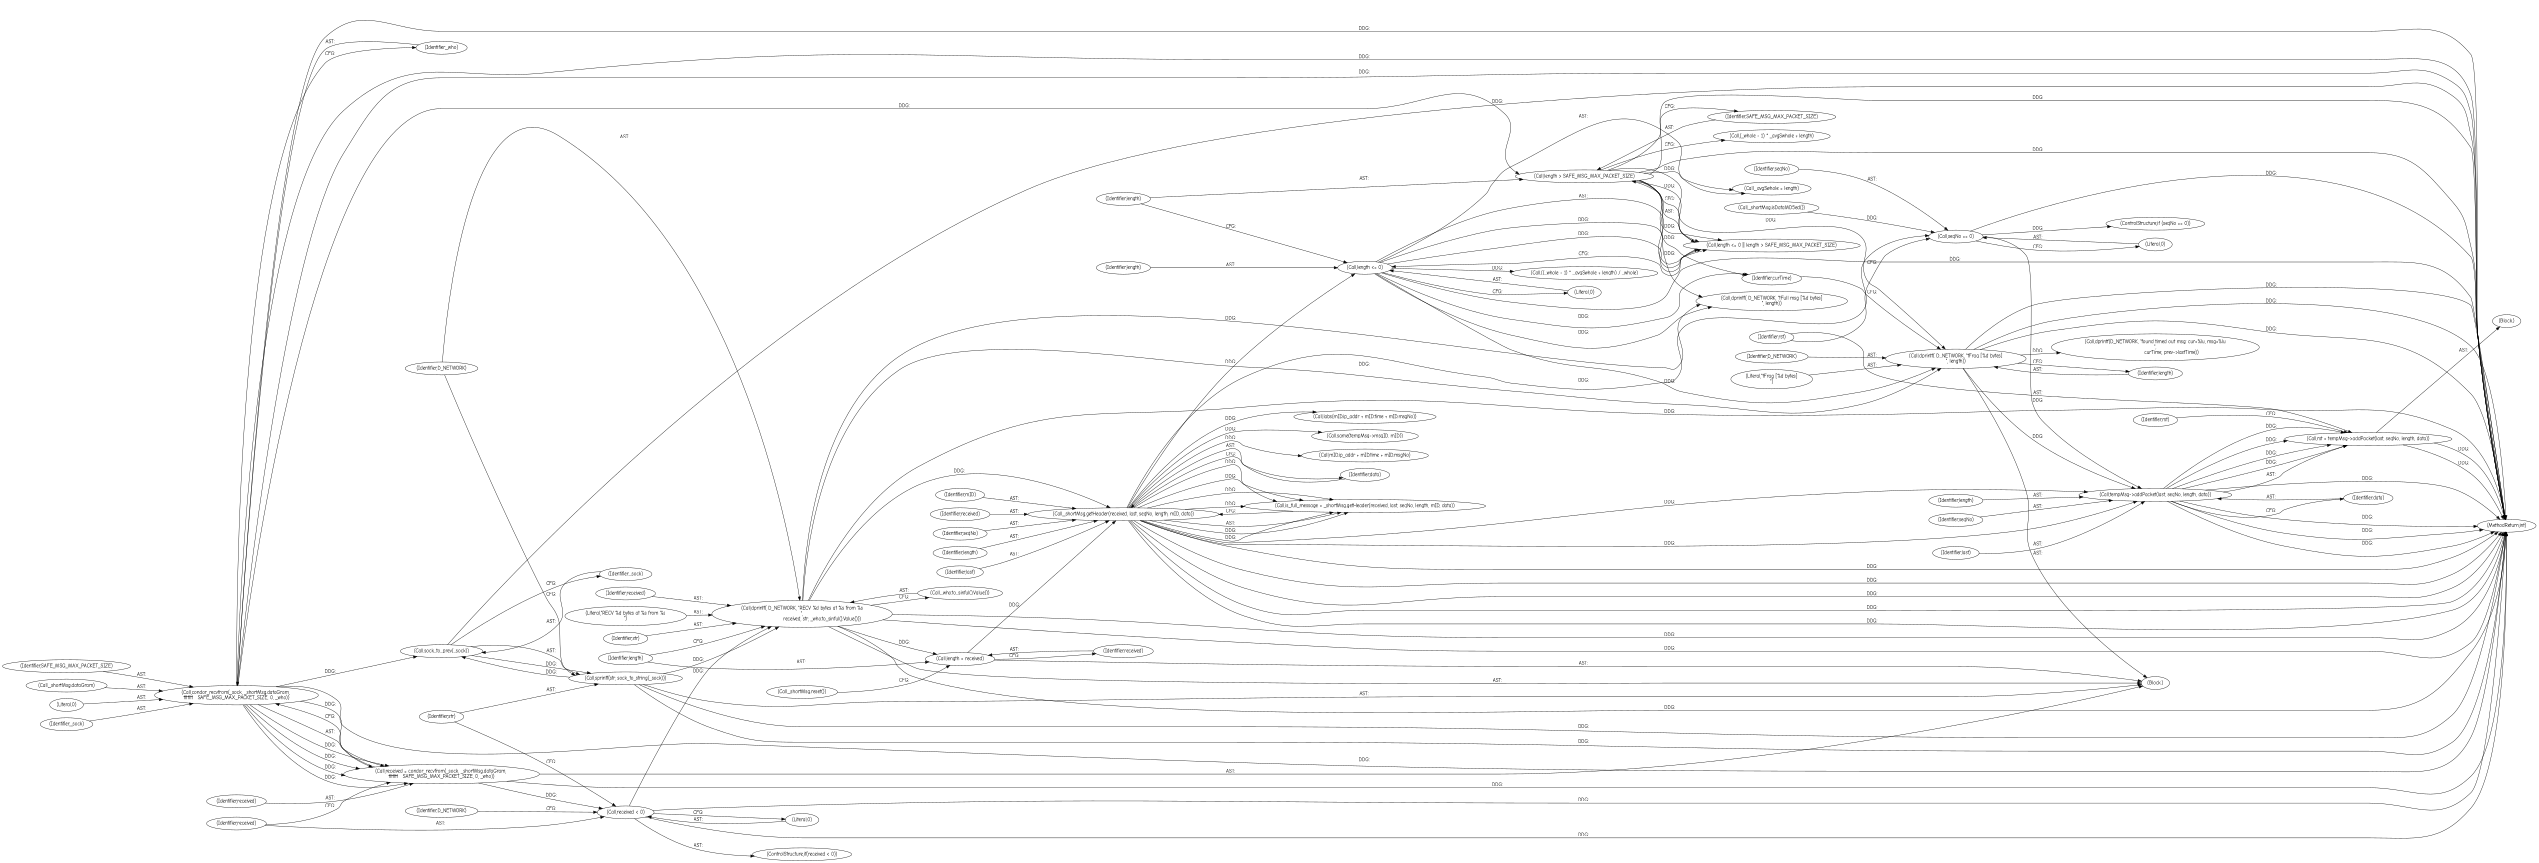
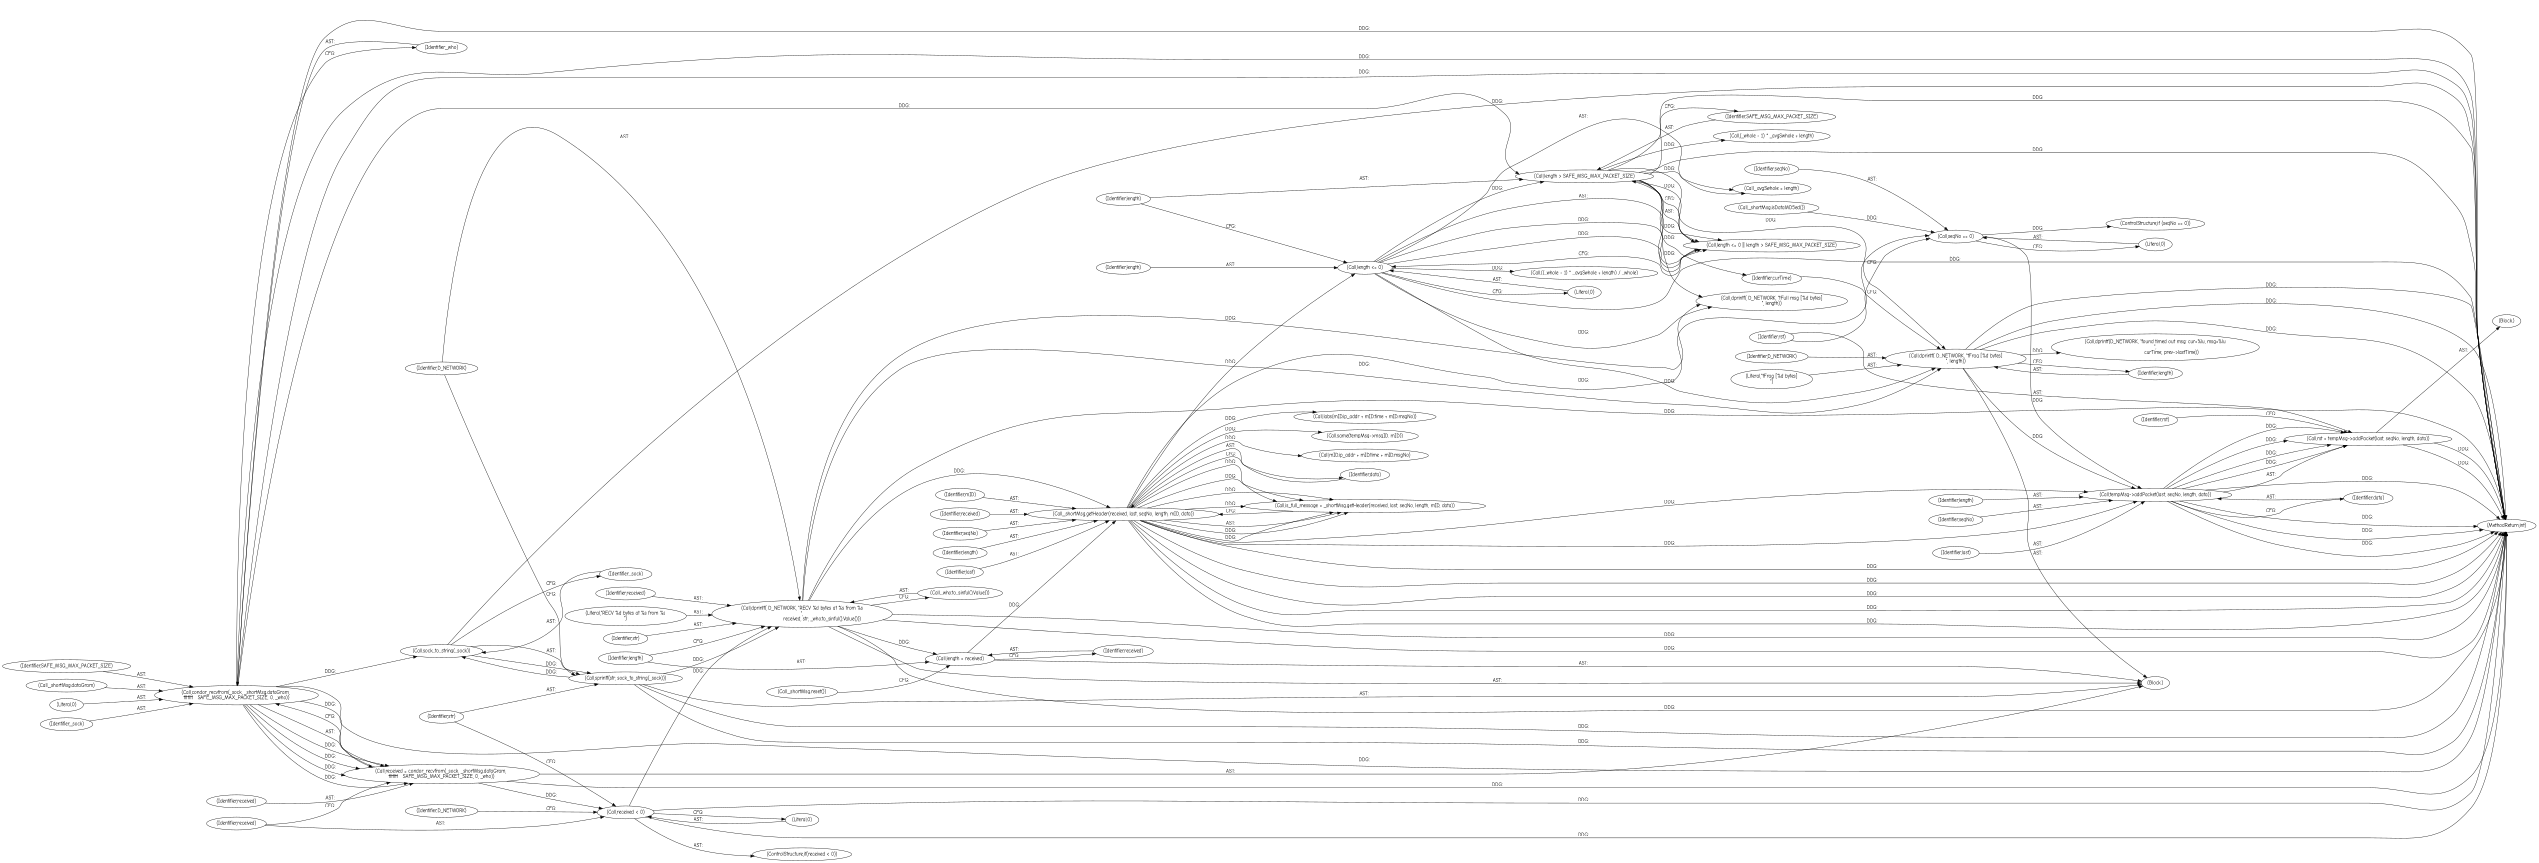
(1671, 145) -> (1671, 145)
(2357, 190) -> none
(1568, 327) -> (1453, 213)
(442, 651) -> (442, 651)
